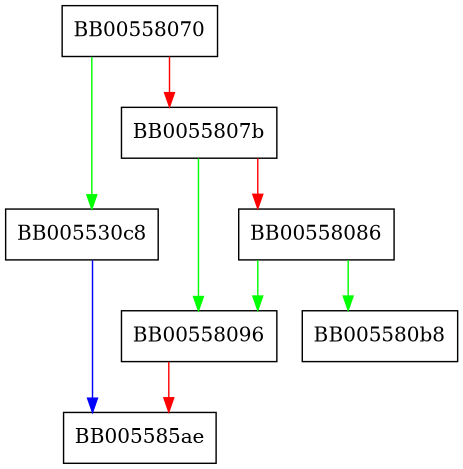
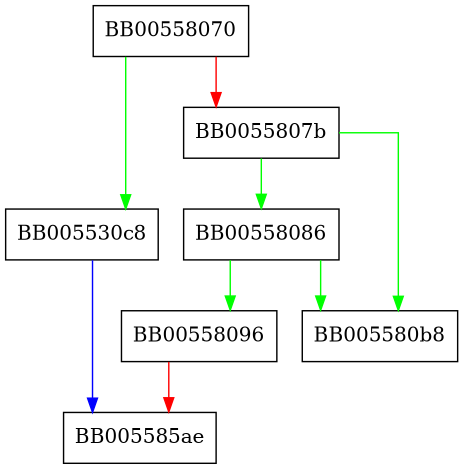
(258, 176) -> (261, 176)
(198, 228) -> (398, 185)
